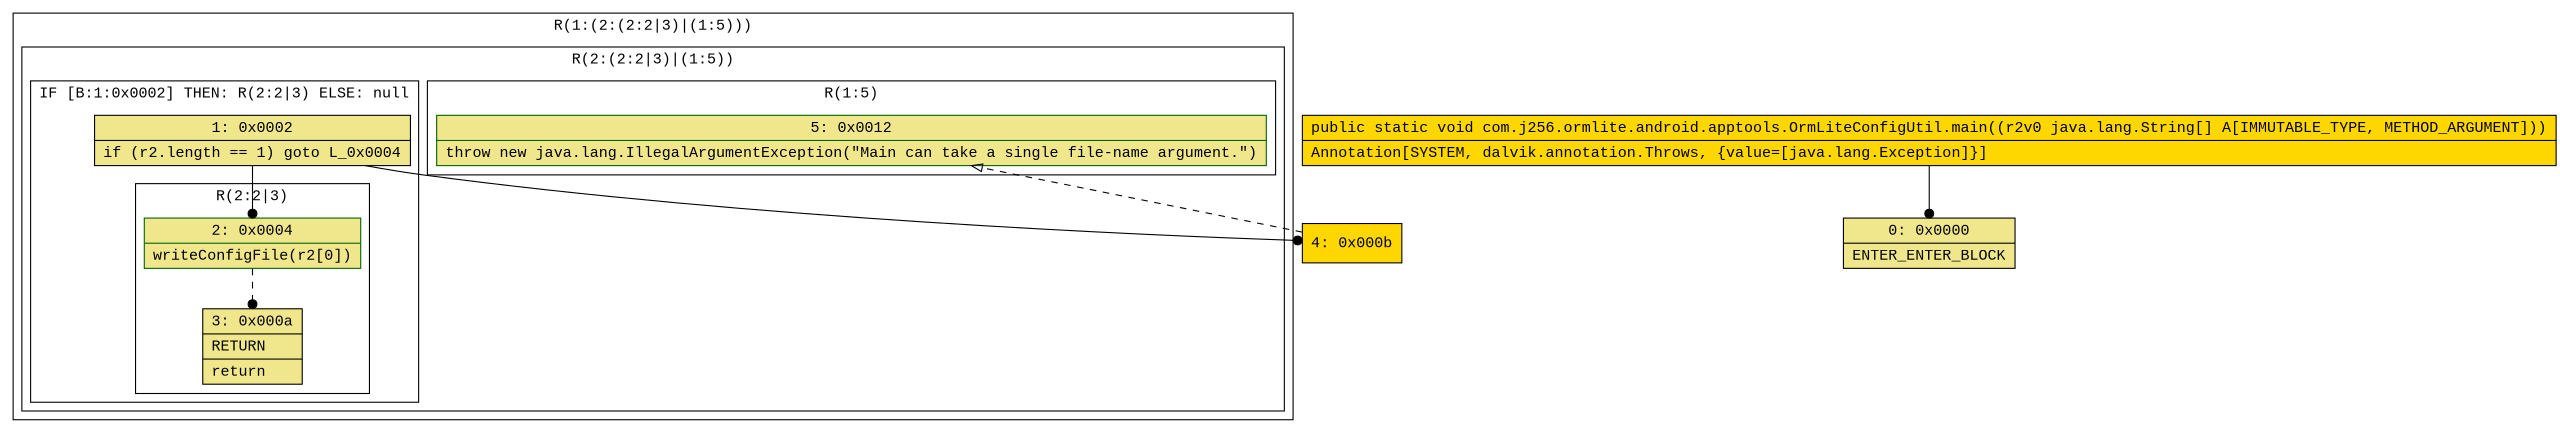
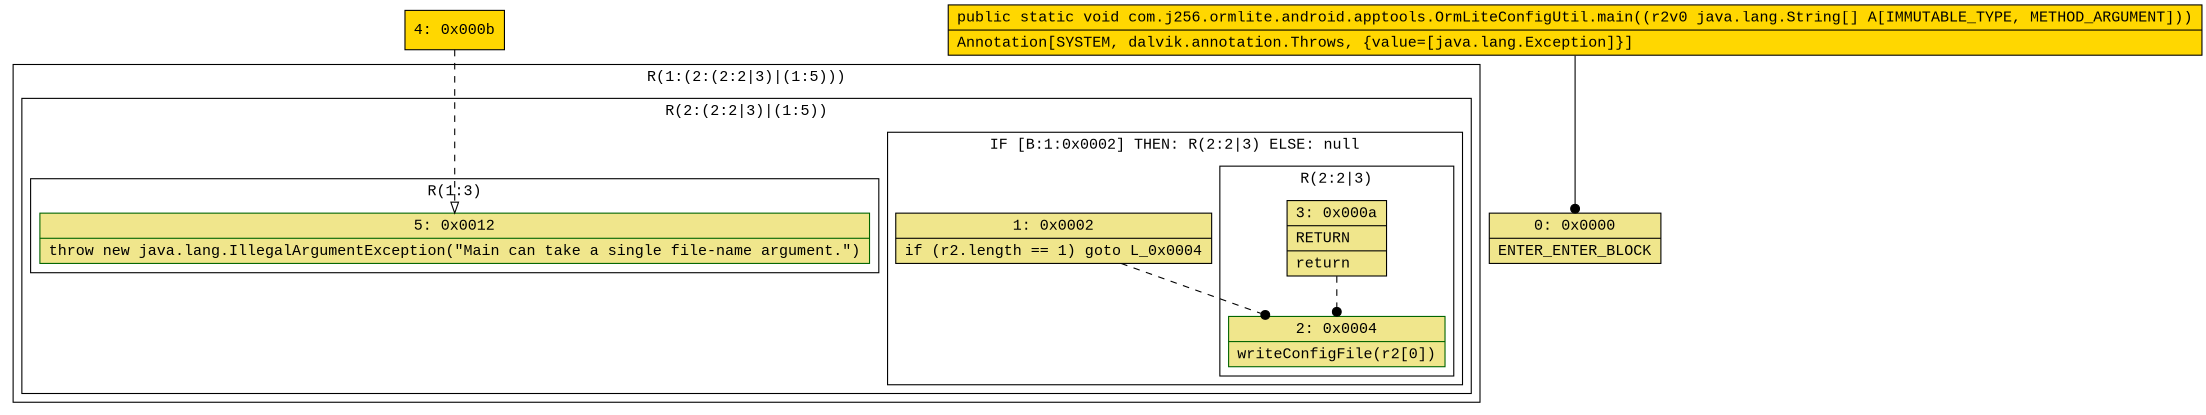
(851, 93) -> (455, 191)
(252, 191) -> (1191, 288)
(828, 215) -> none
(252, 284) -> (1337, 292)
